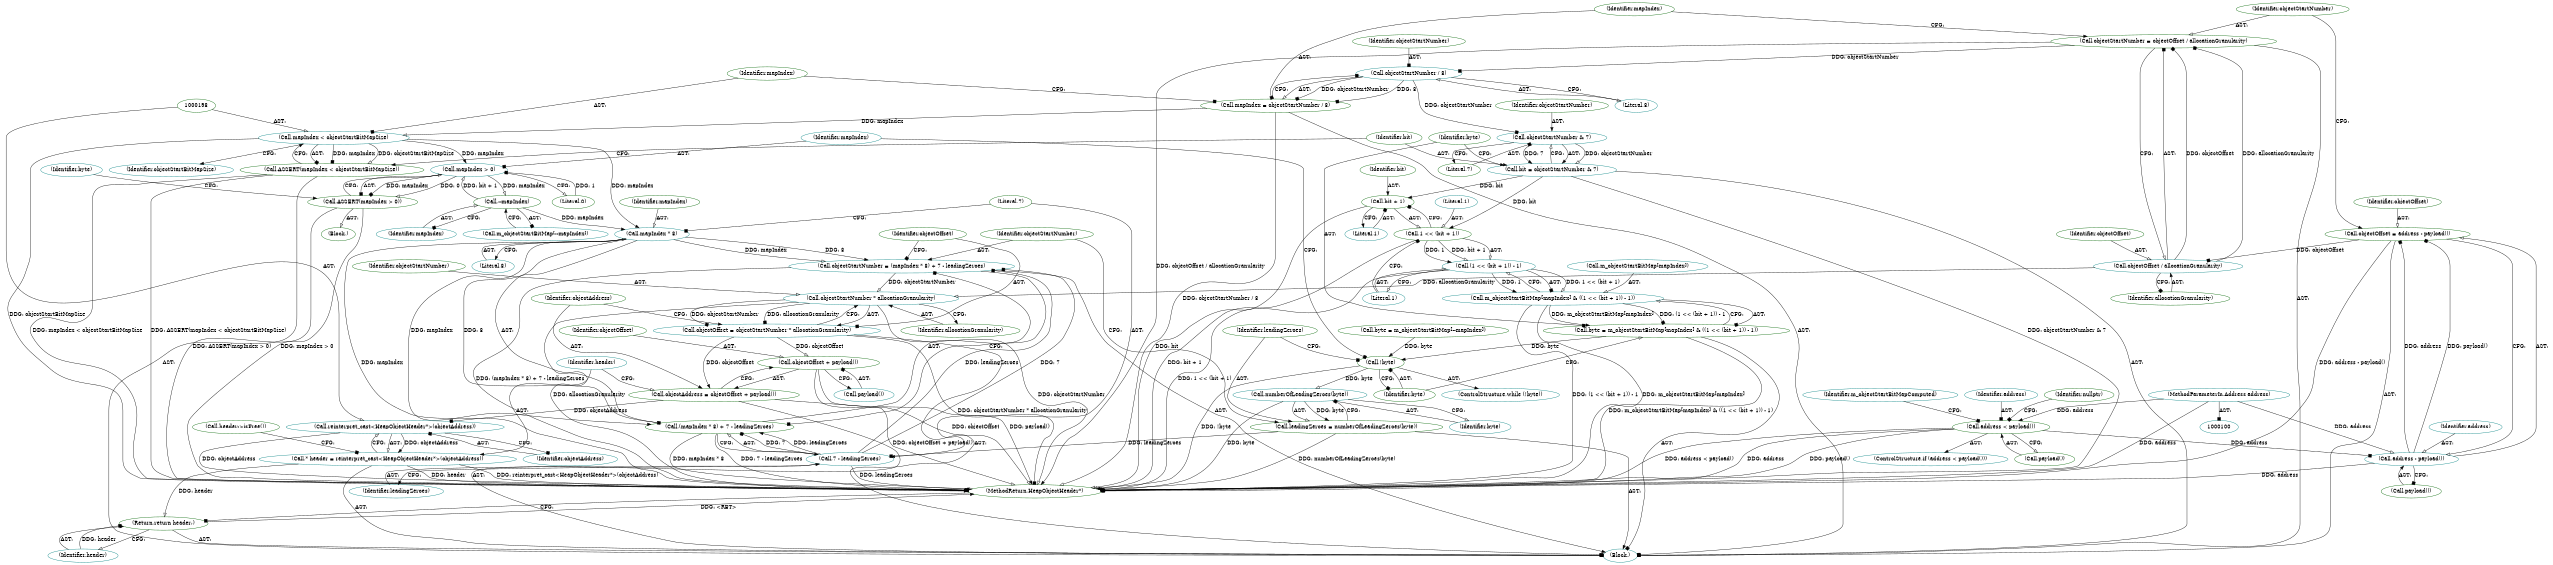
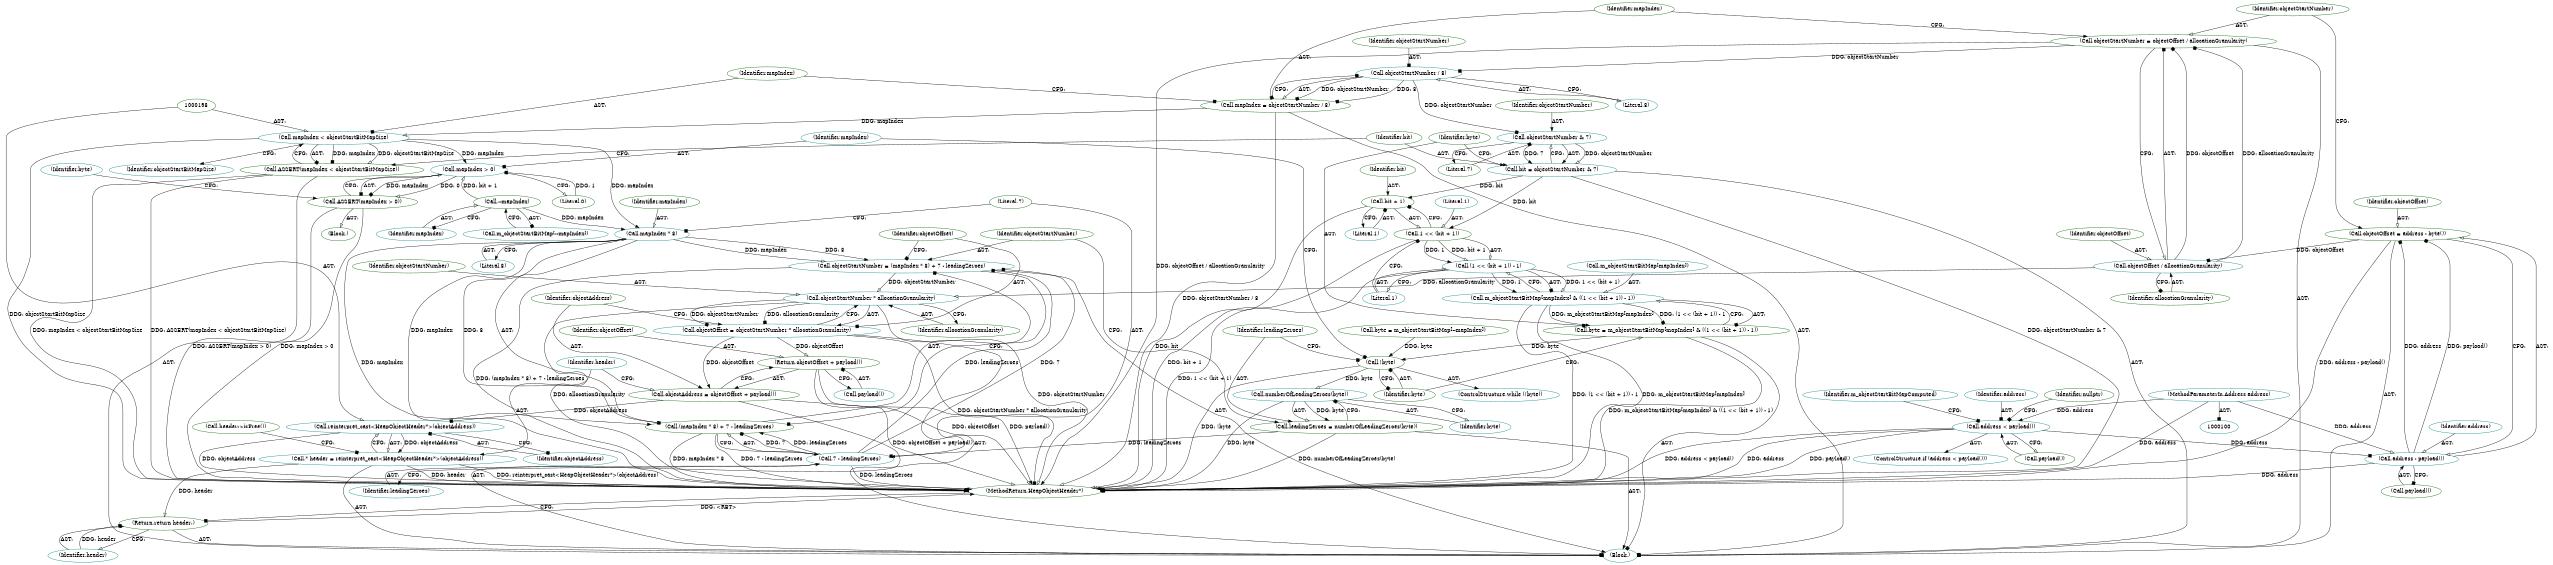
(498, 182) -> none
(2398, 234) -> (2398, 234)
(819, 363) -> (819, 363)
(2001, 427) -> (2001, 427)
